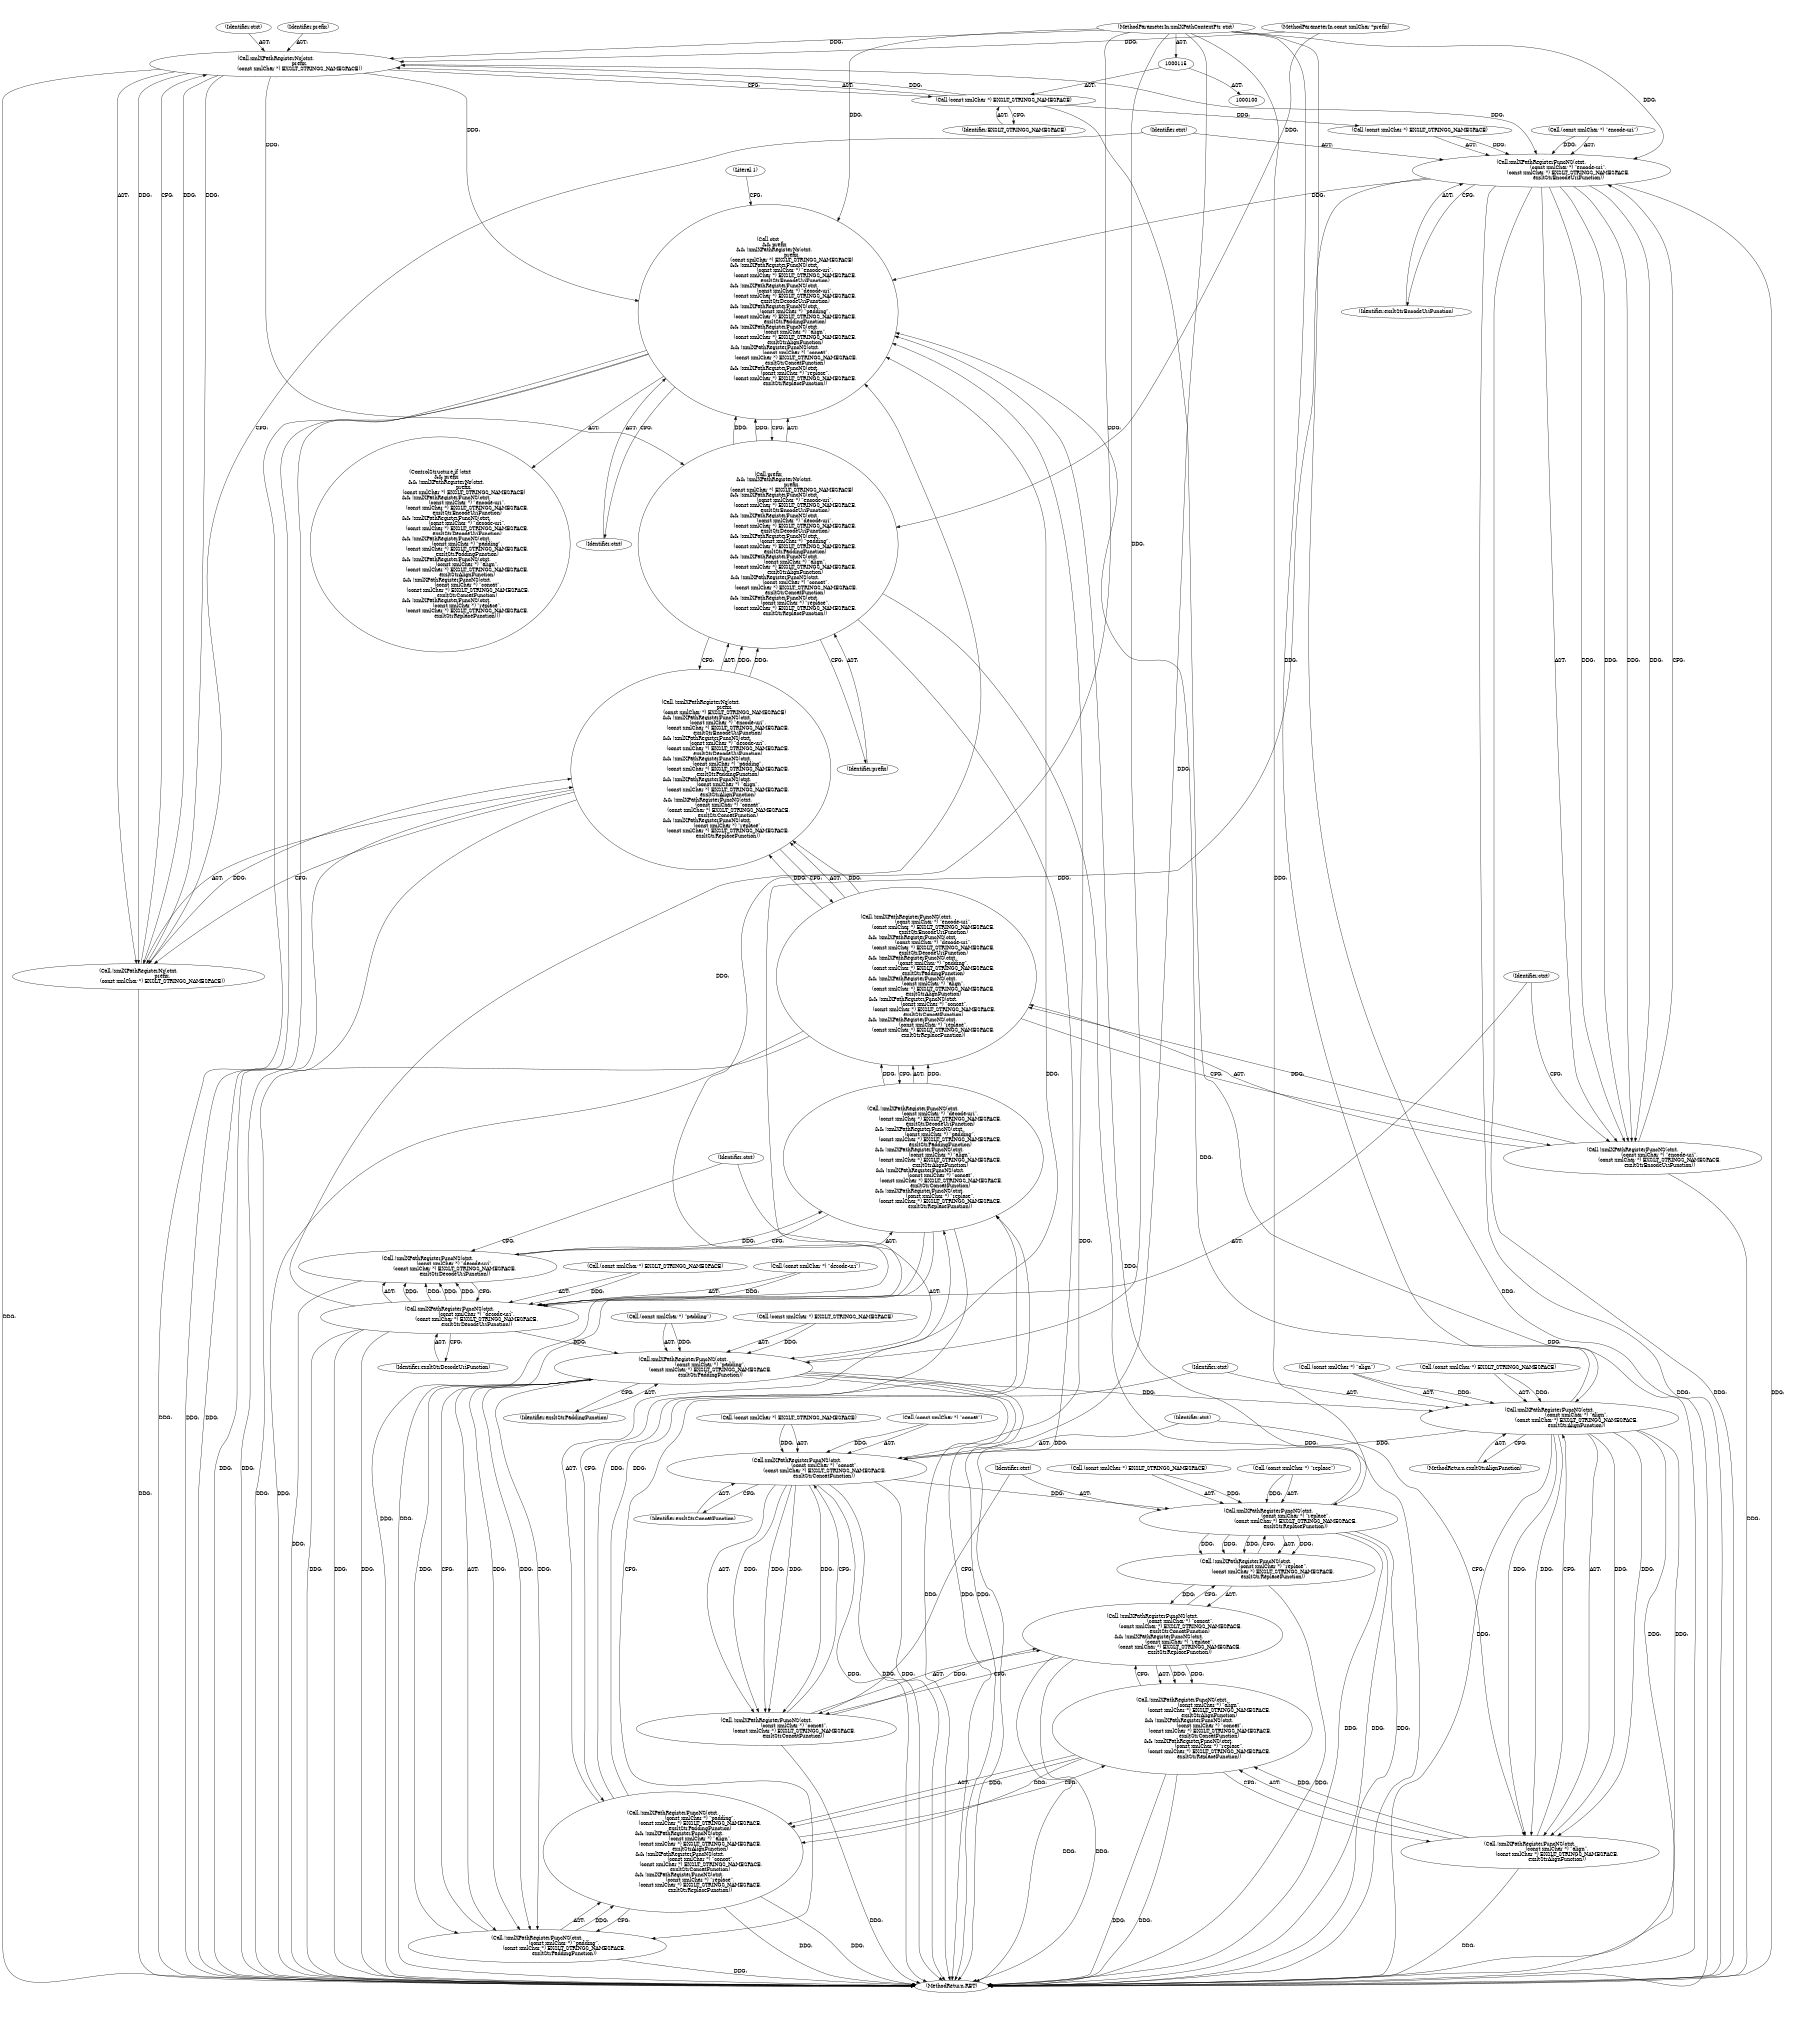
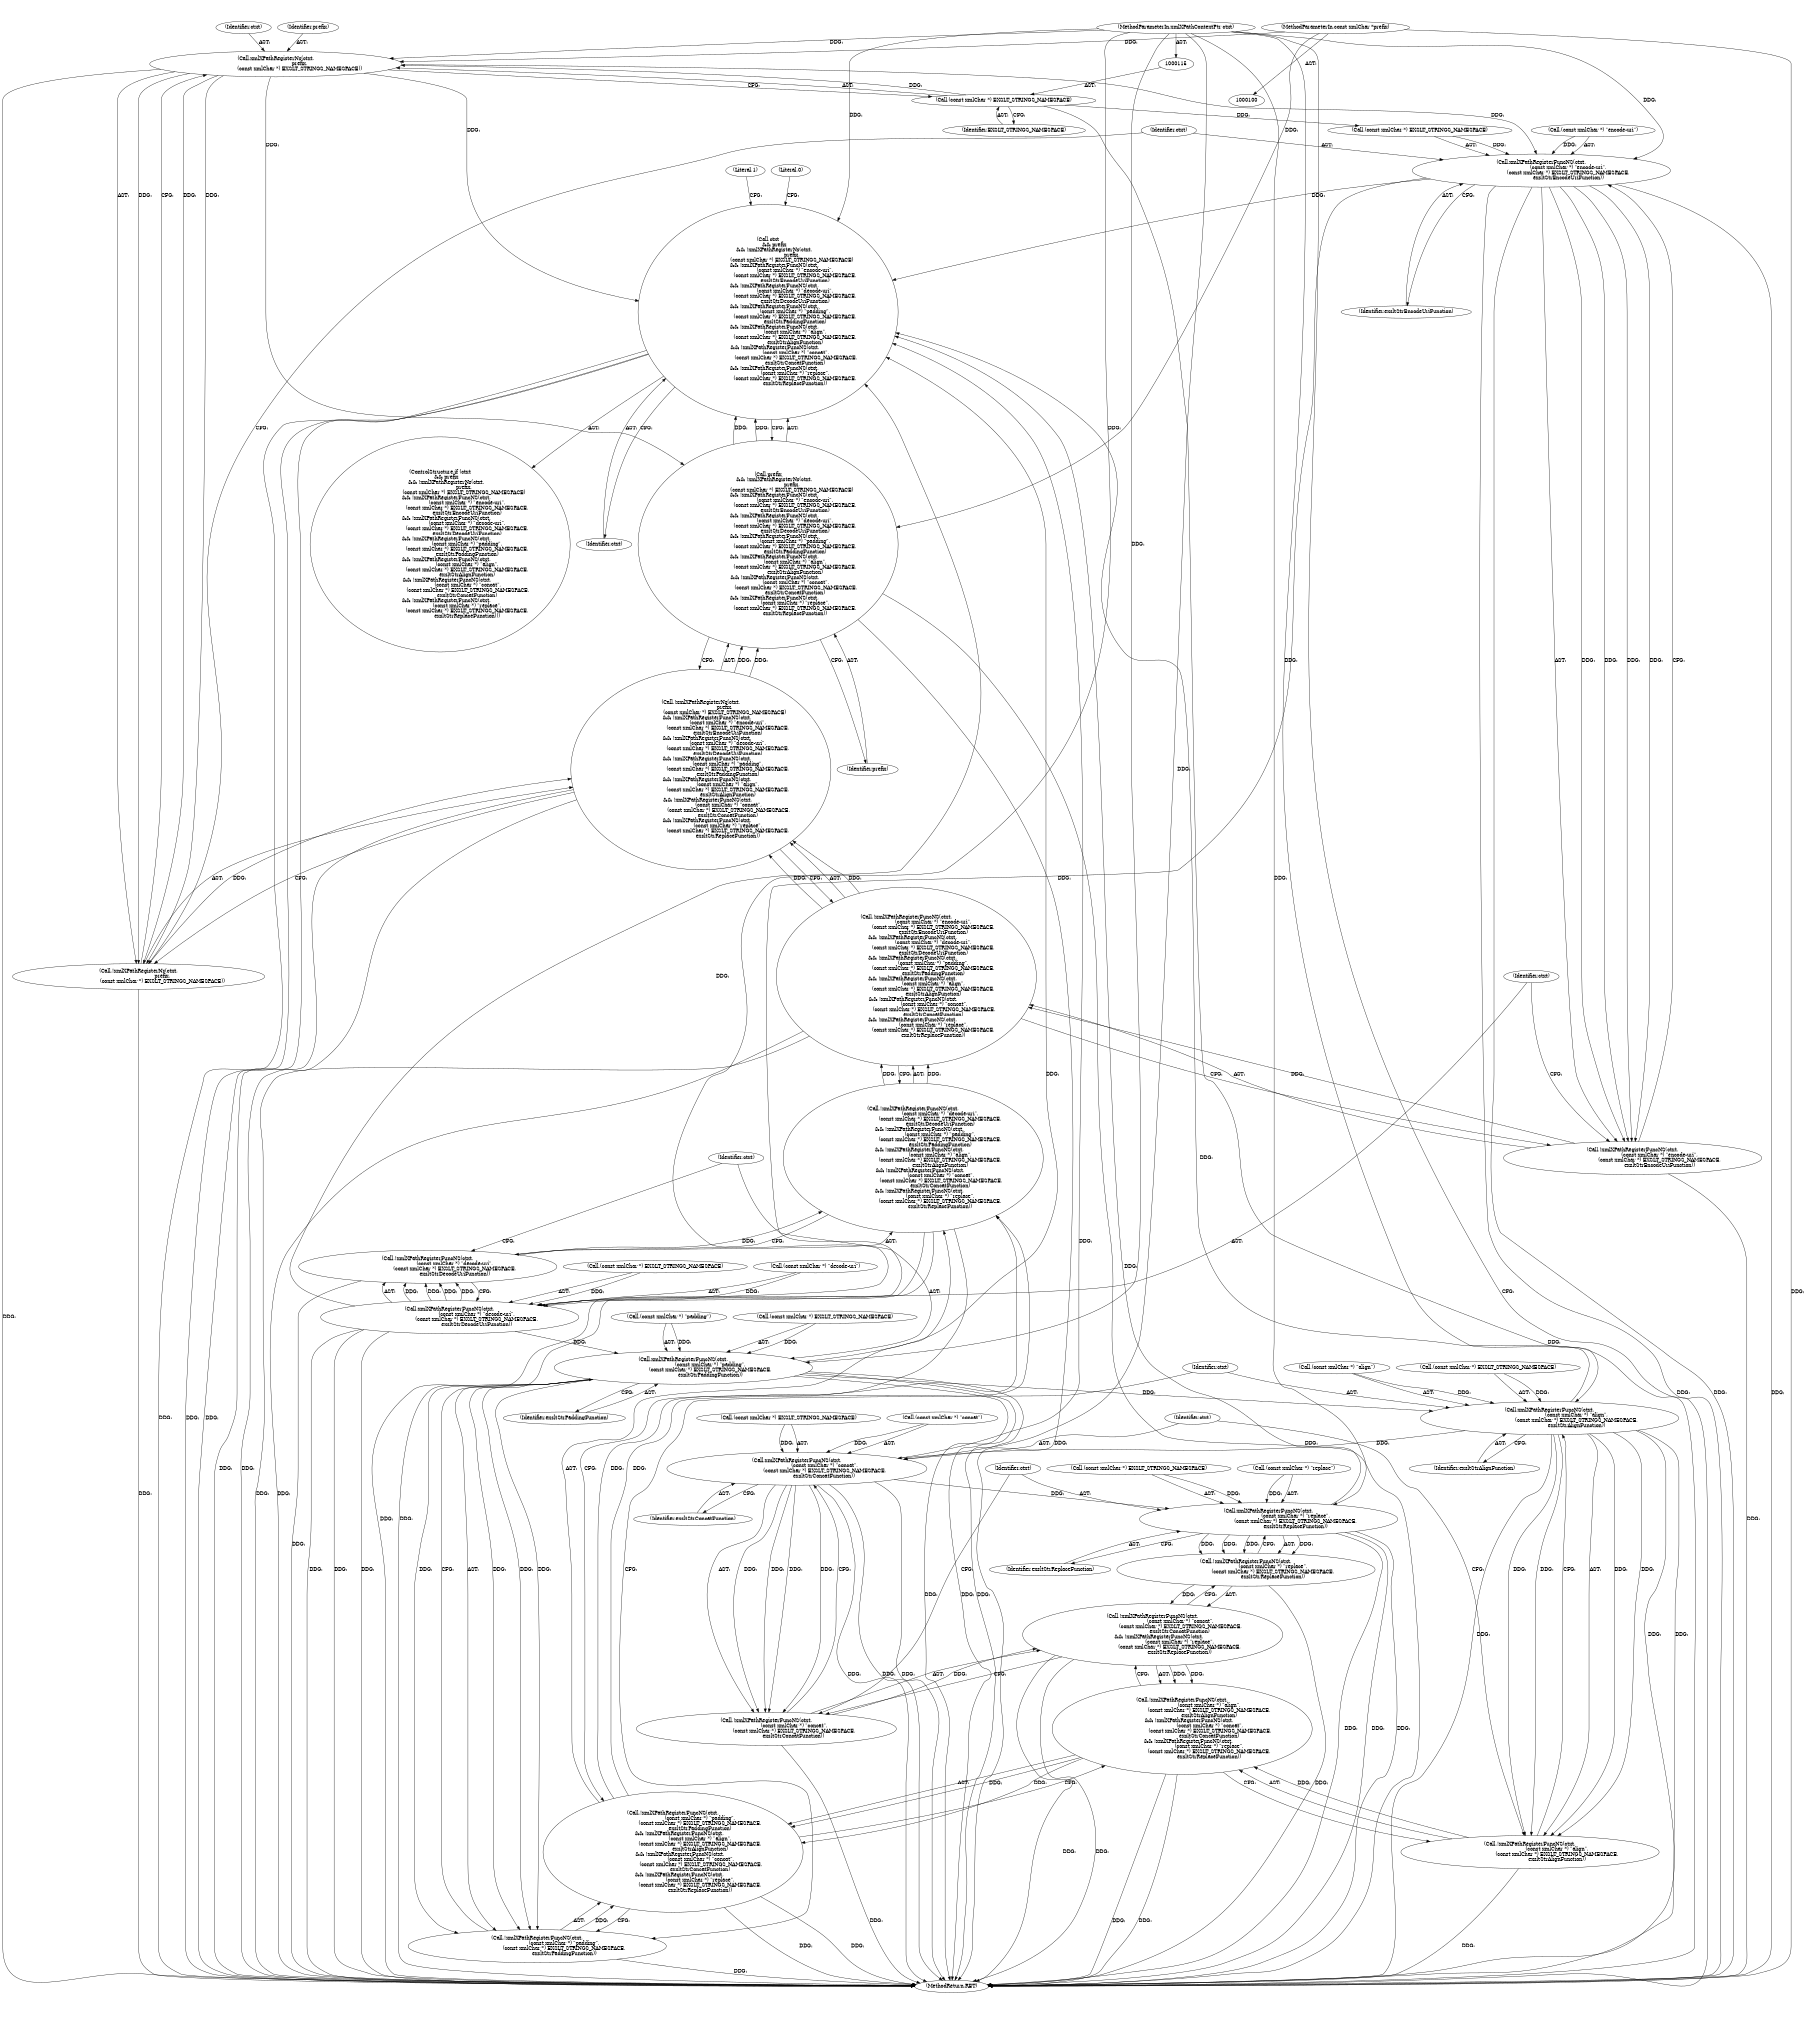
(1214, 78) -> (1288, 66)
none -> (791, 171)
none -> (1791, 1217)
(1509, 1292) -> (1509, 1292)
(443, 1368) -> none
(1474, 1469) -> (1474, 1469)
none -> (1050, 1570)
